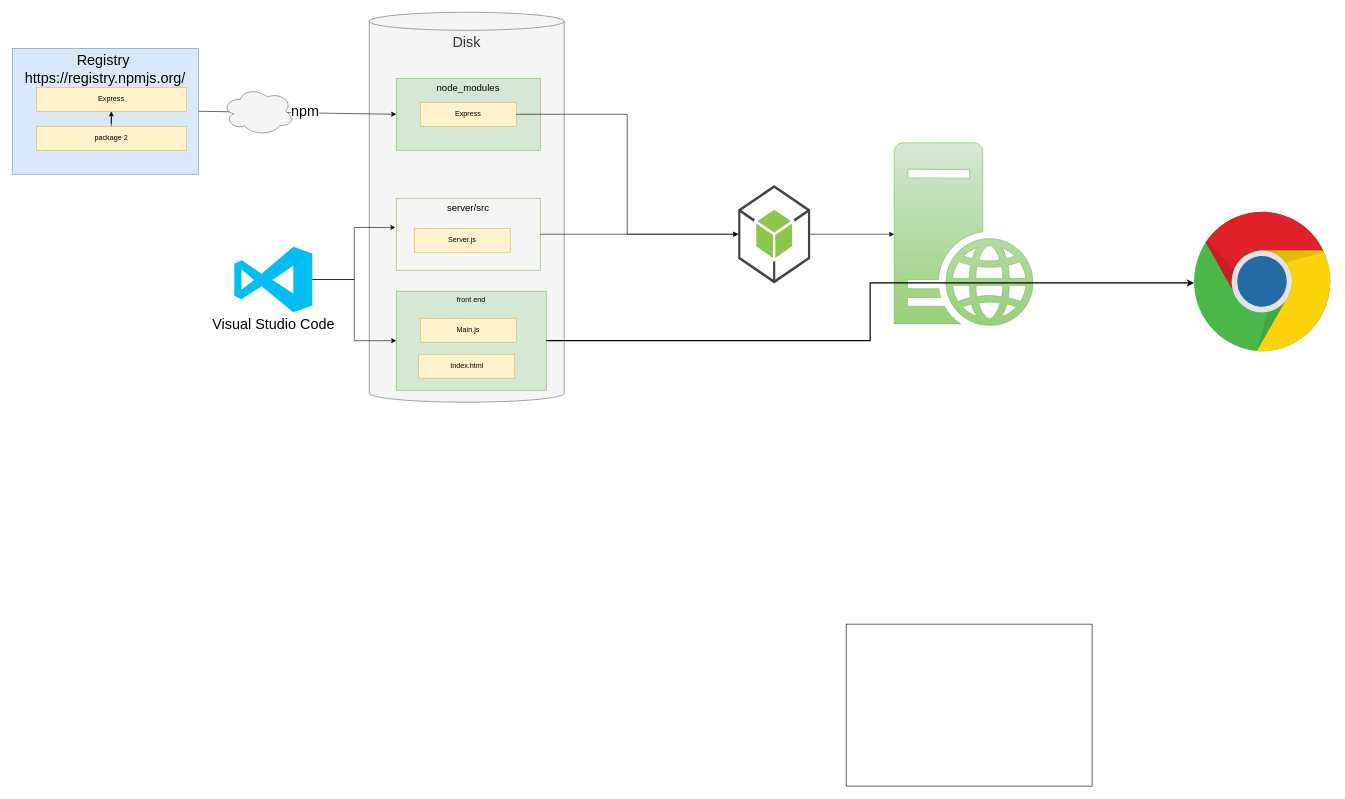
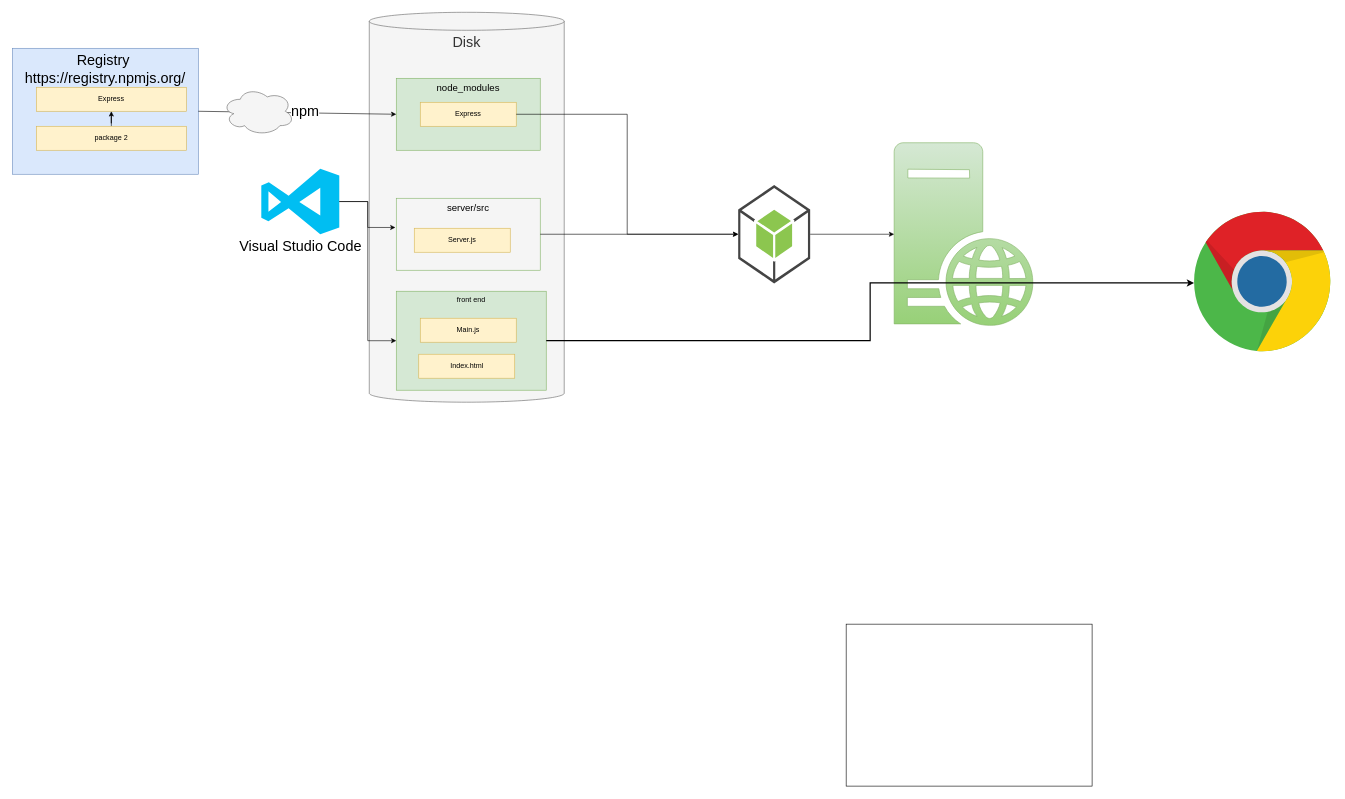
(273, 280) -> (300, 202)
